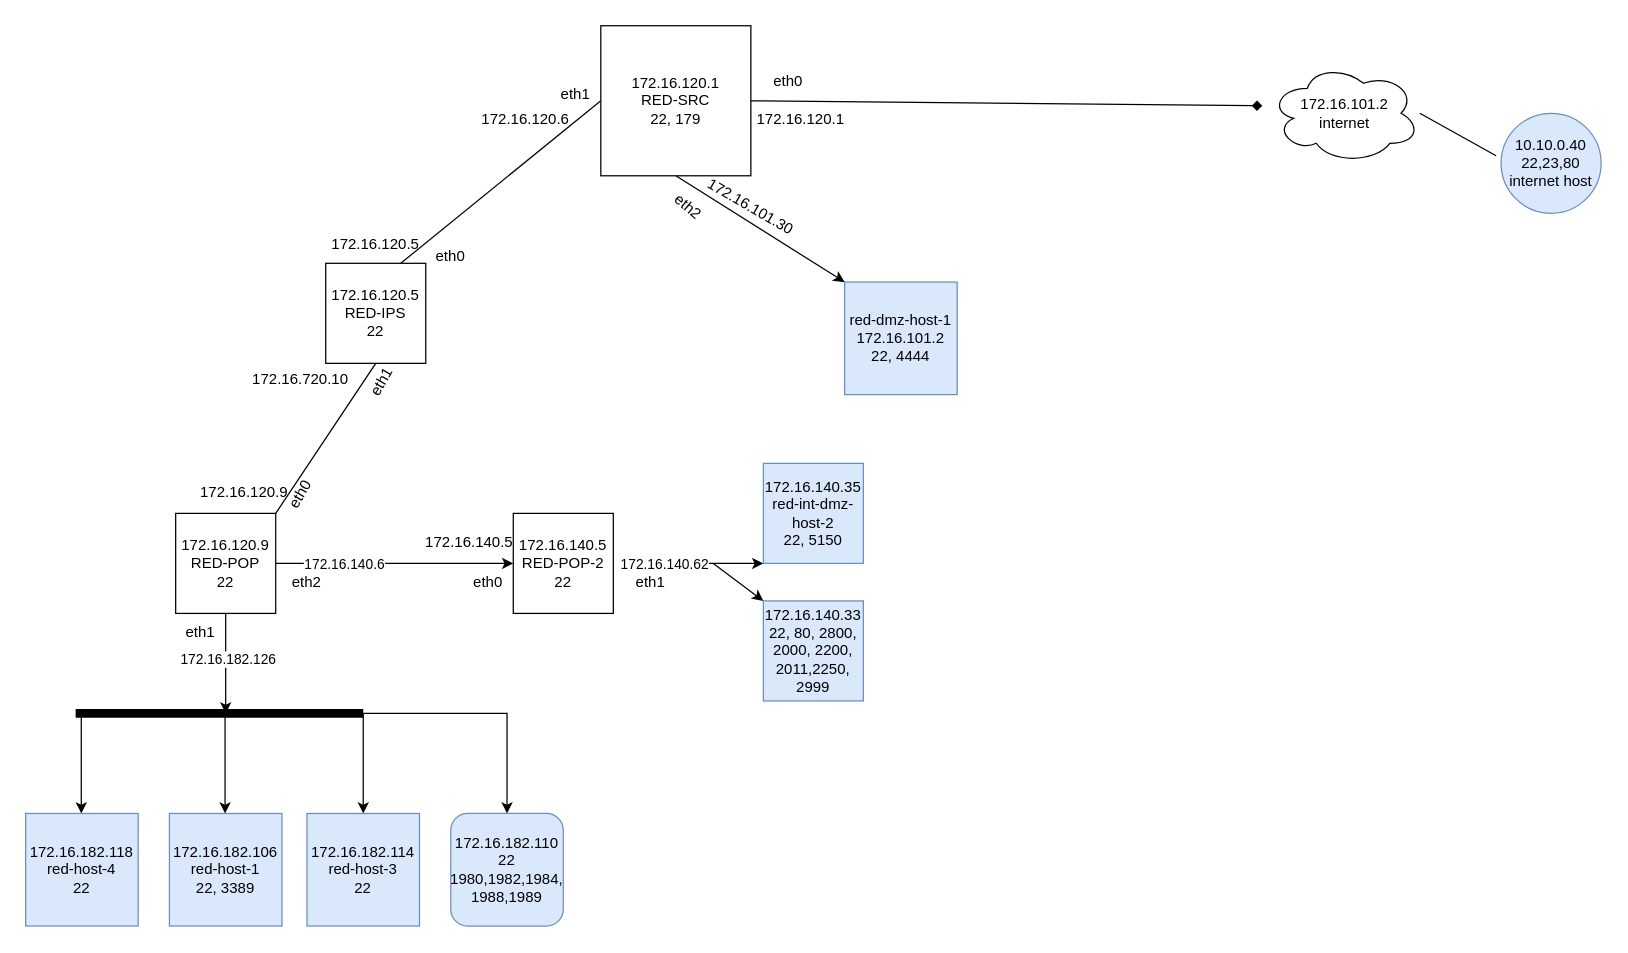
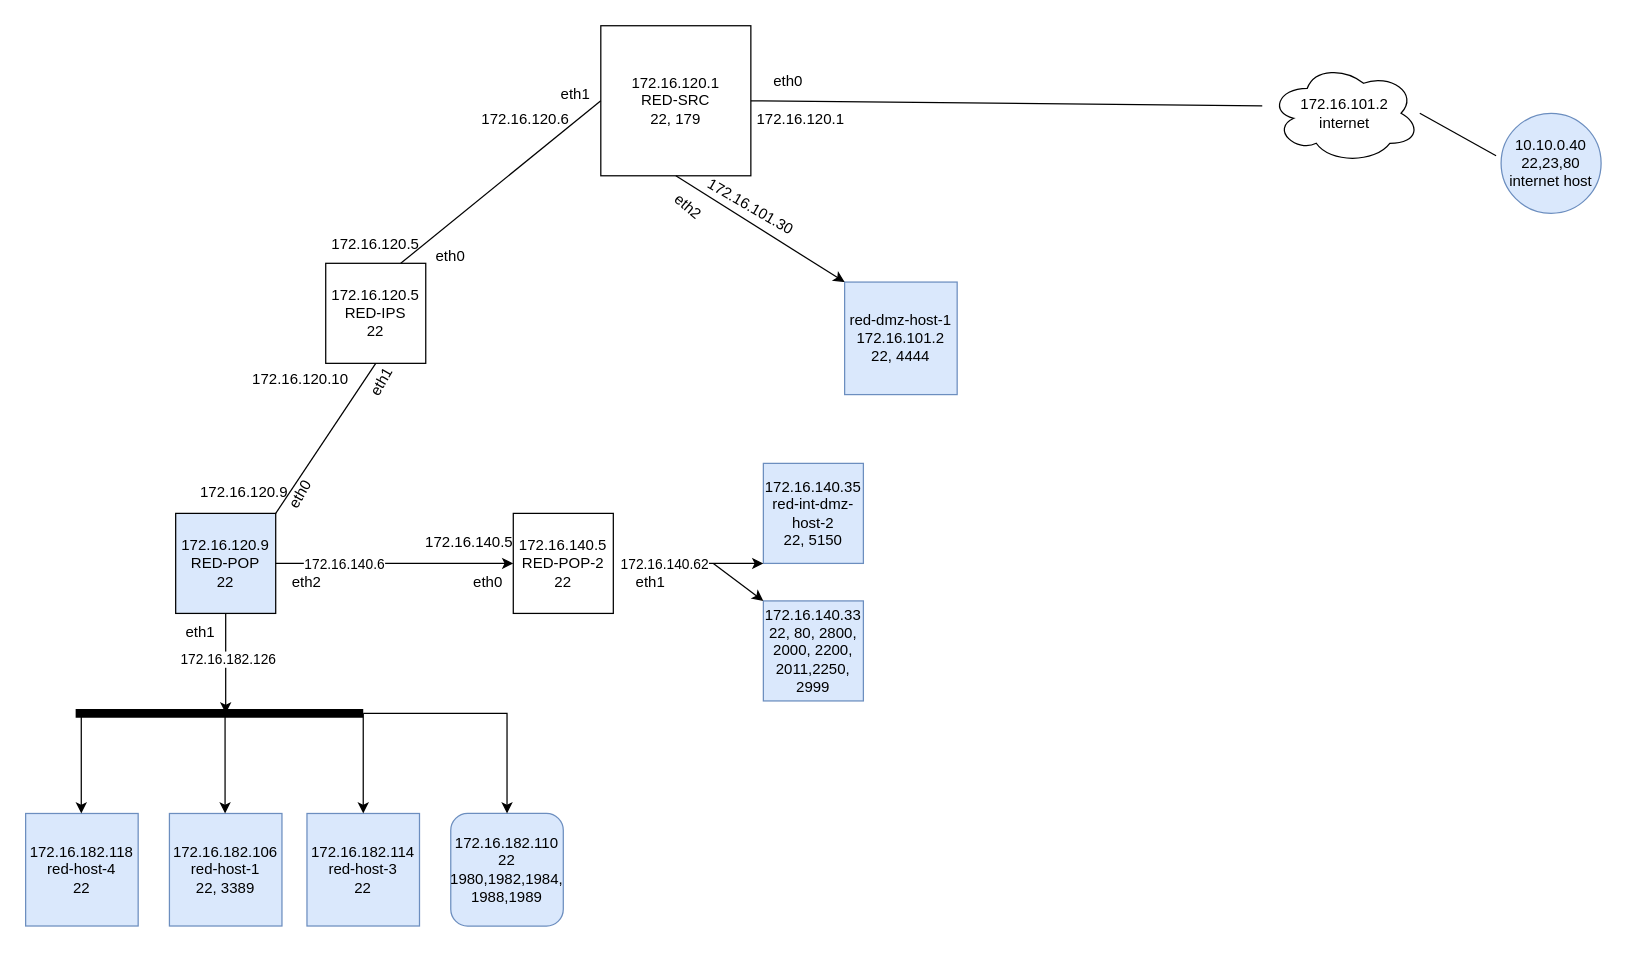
(1251, 106) -> (1256, 106)
(301, 369) -> (301, 369)
(226, 563) -> (226, 563)
